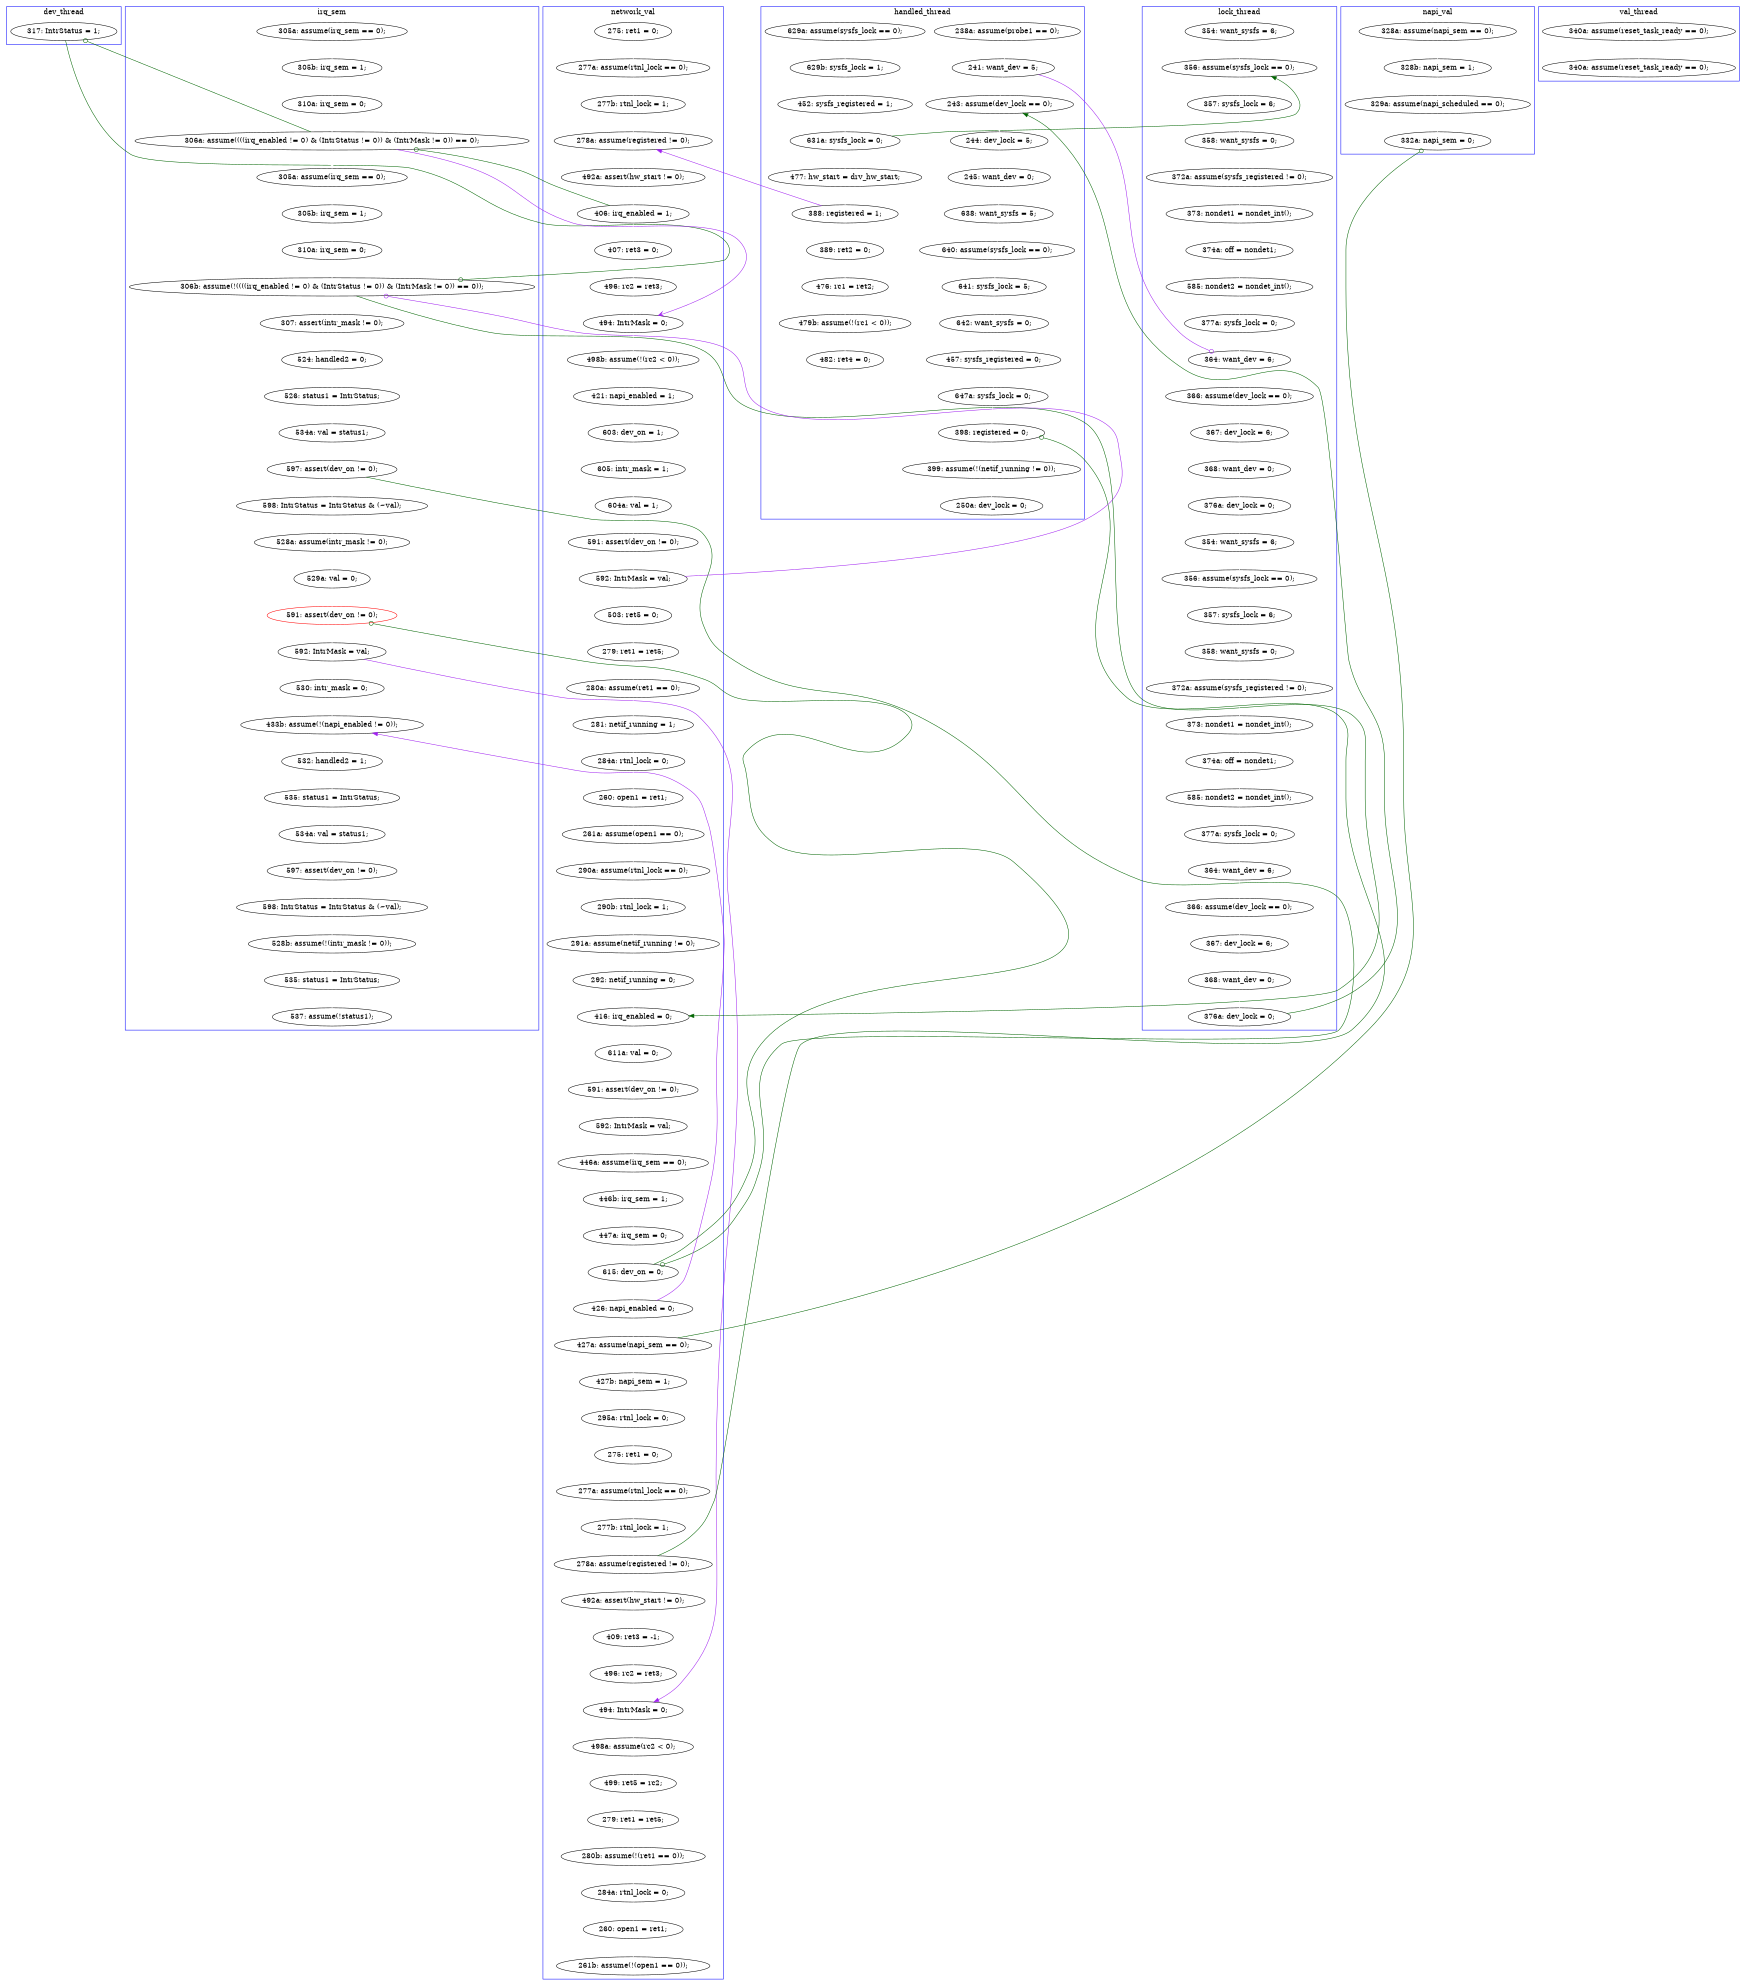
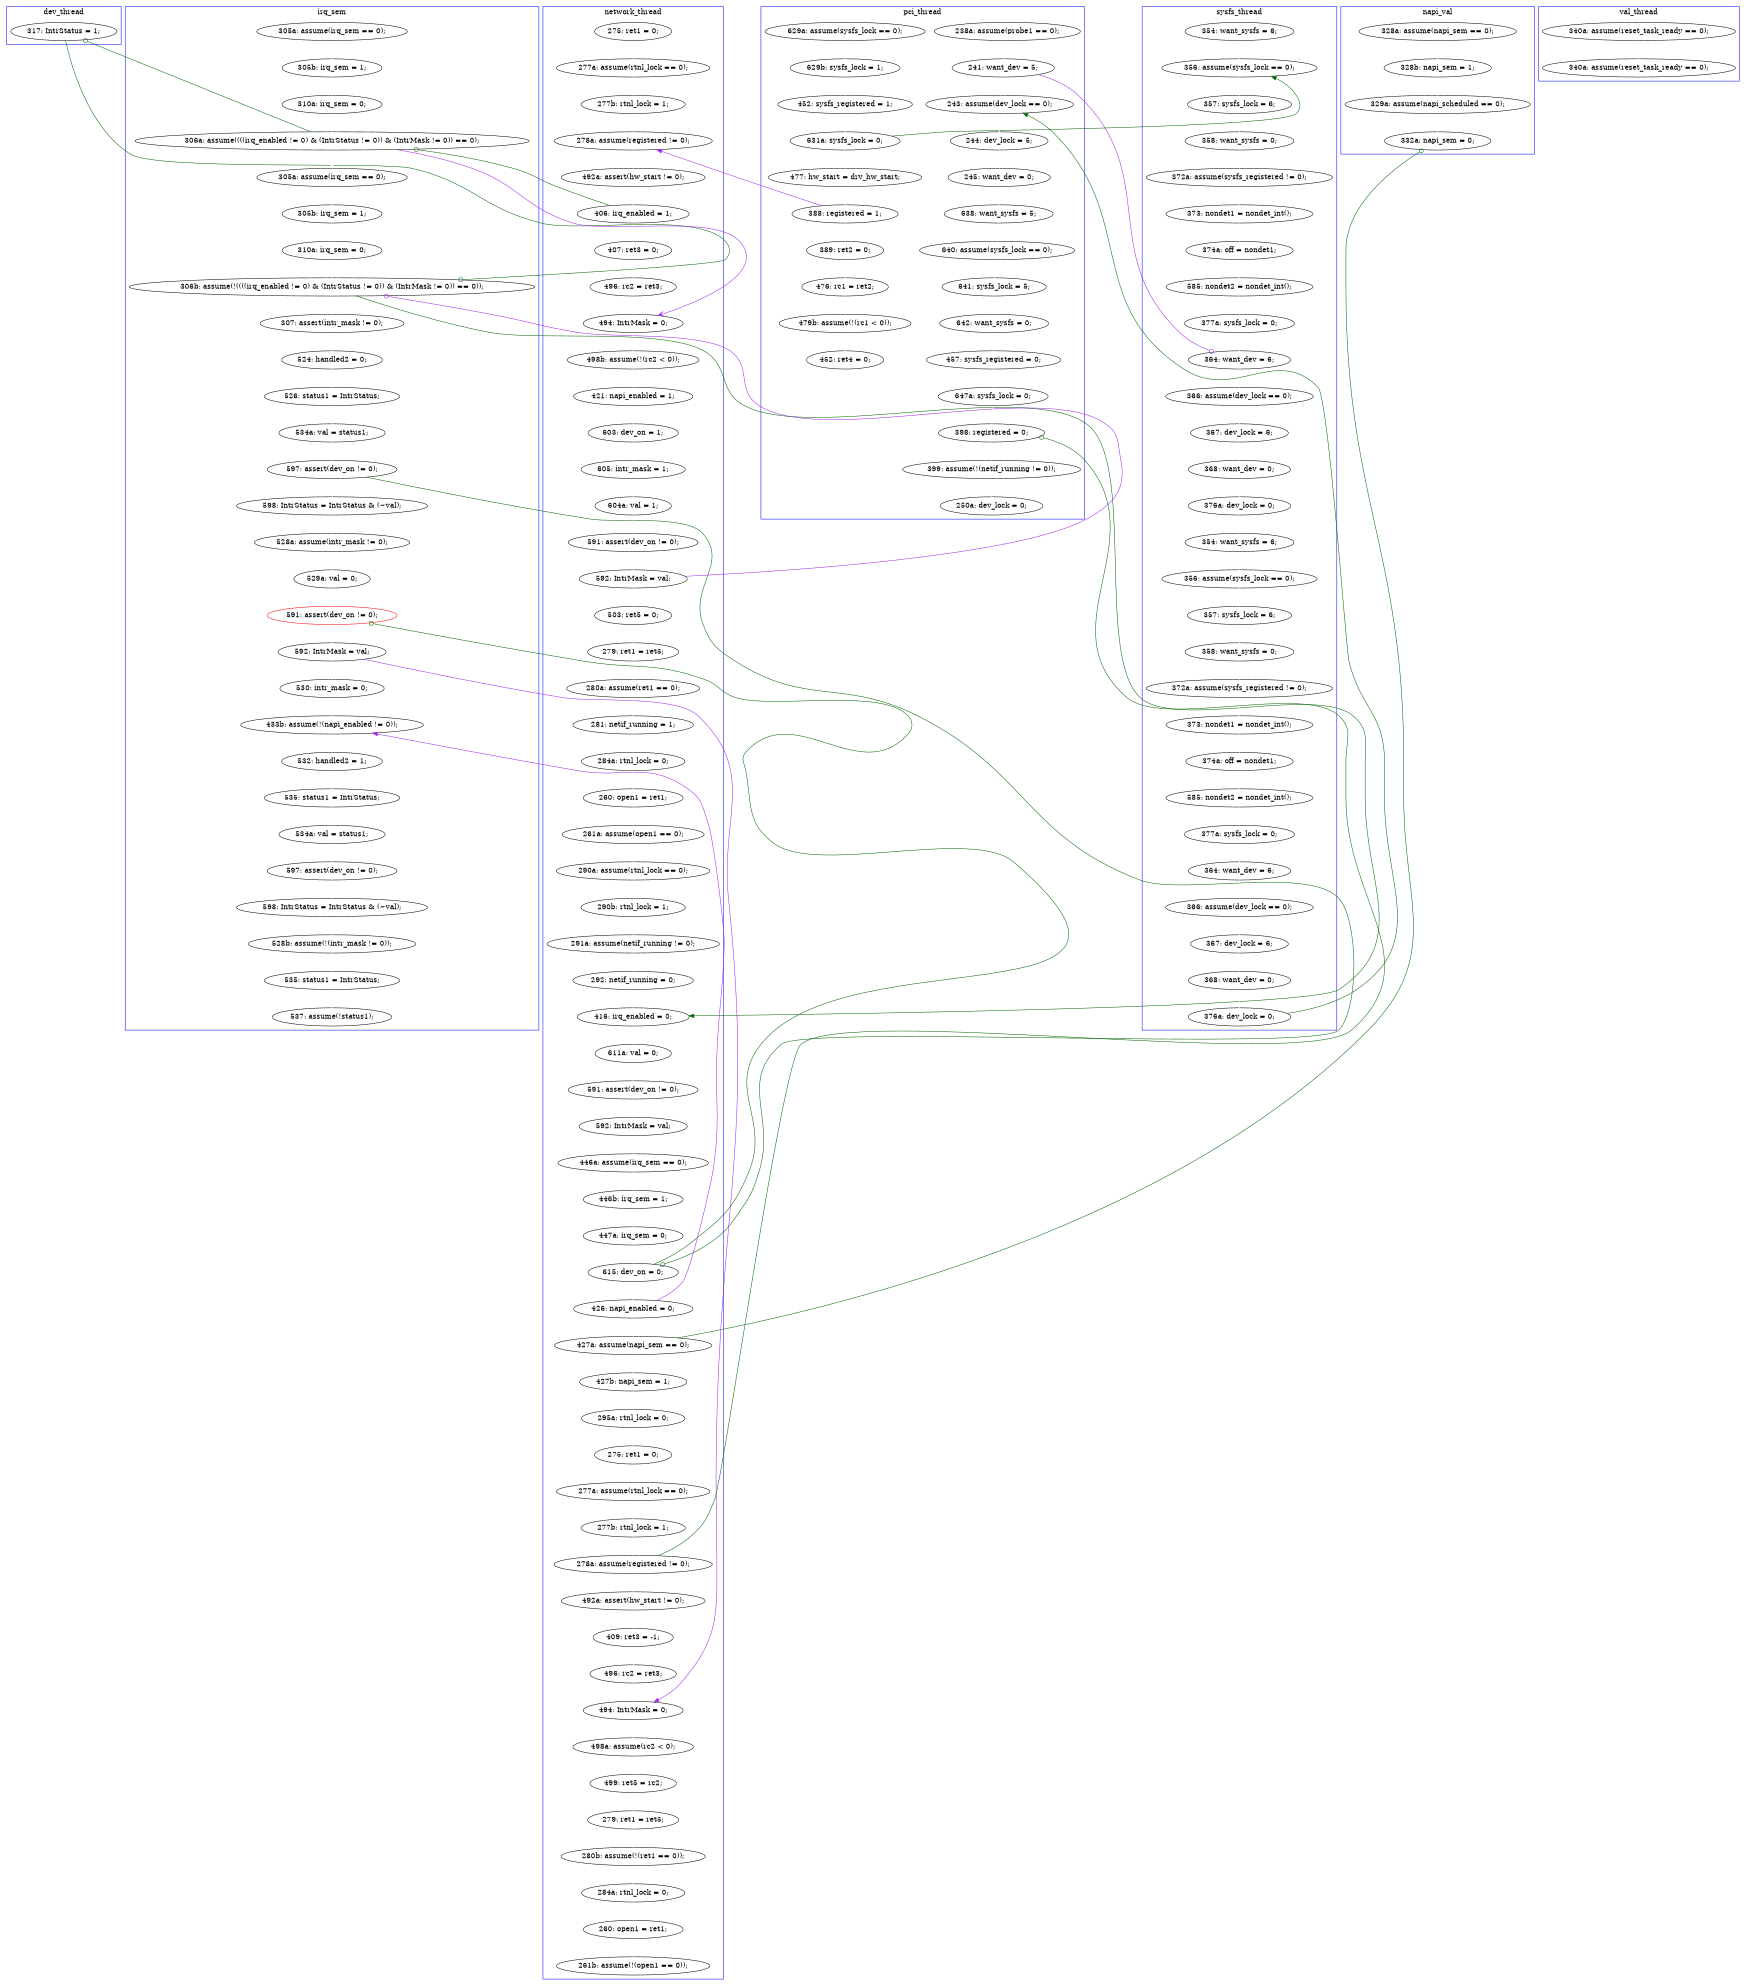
(633, 12) -> (633, 12)
(923, 12) -> (923, 12)
(1239, 12) -> (1239, 12)
(845, 360) -> (845, 360)
